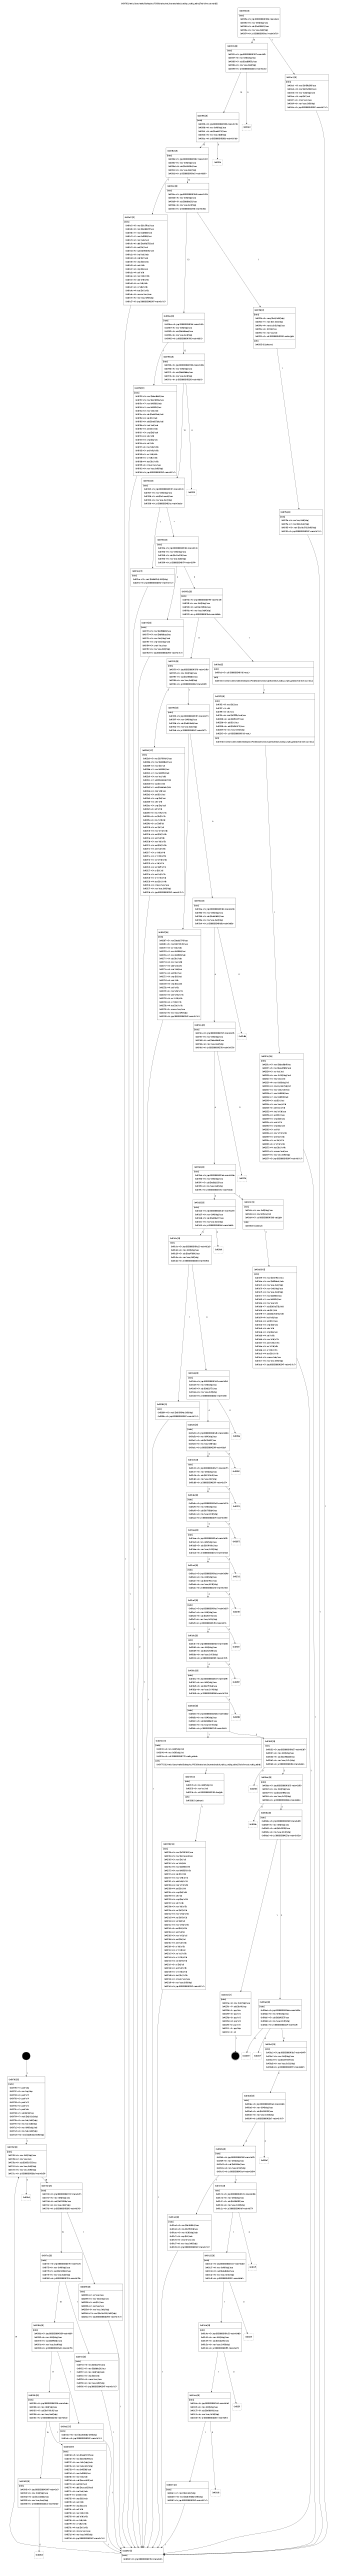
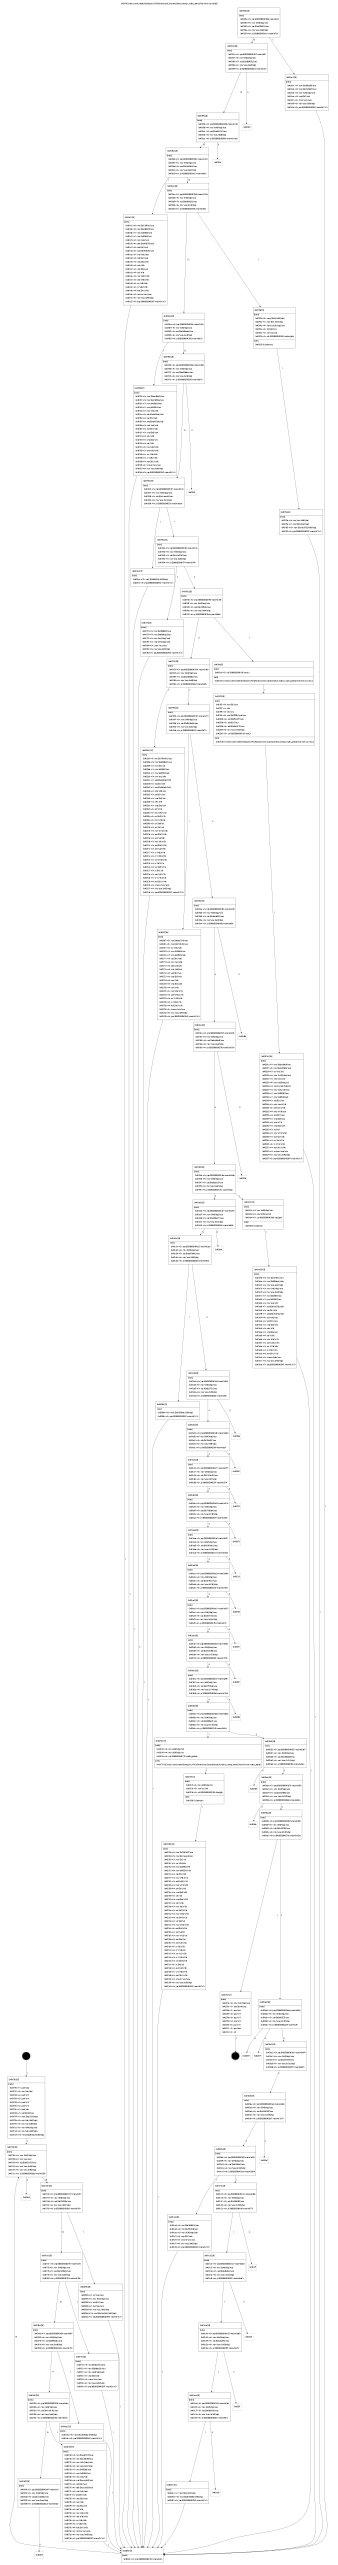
none -> (208, 1699)
